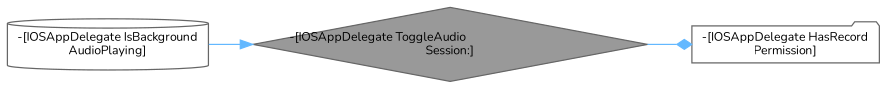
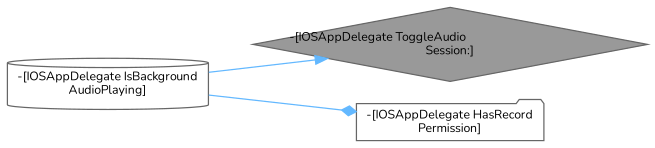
(662, 44) -> (275, 103)
